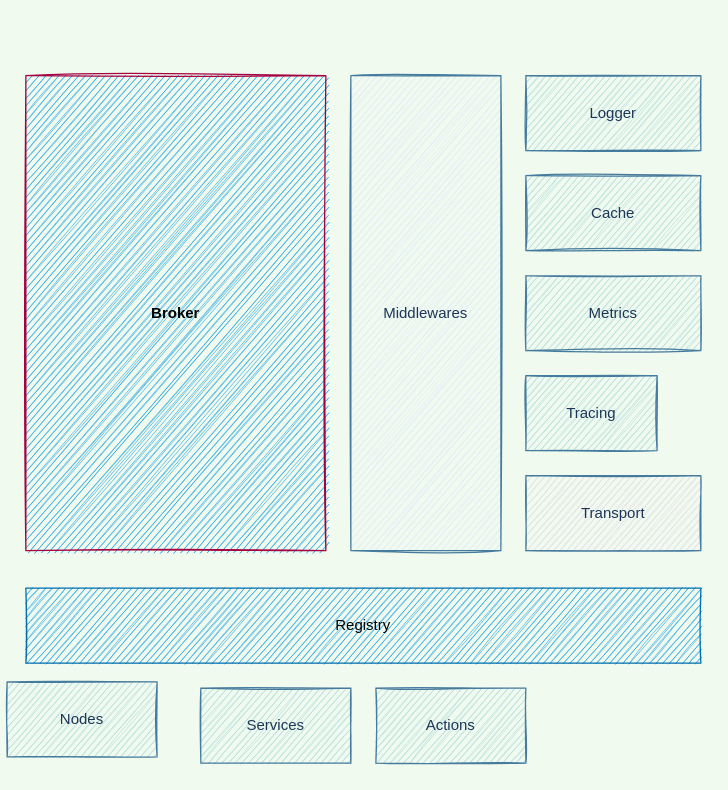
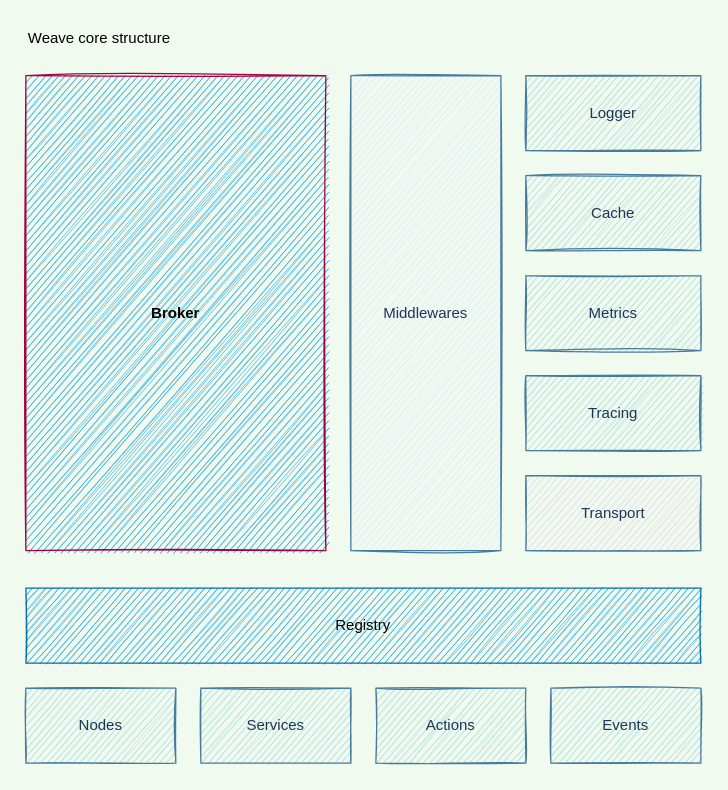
none -> (163, 38)
(591, 413) -> (613, 413)
(82, 719) -> (101, 726)
none -> (626, 726)
